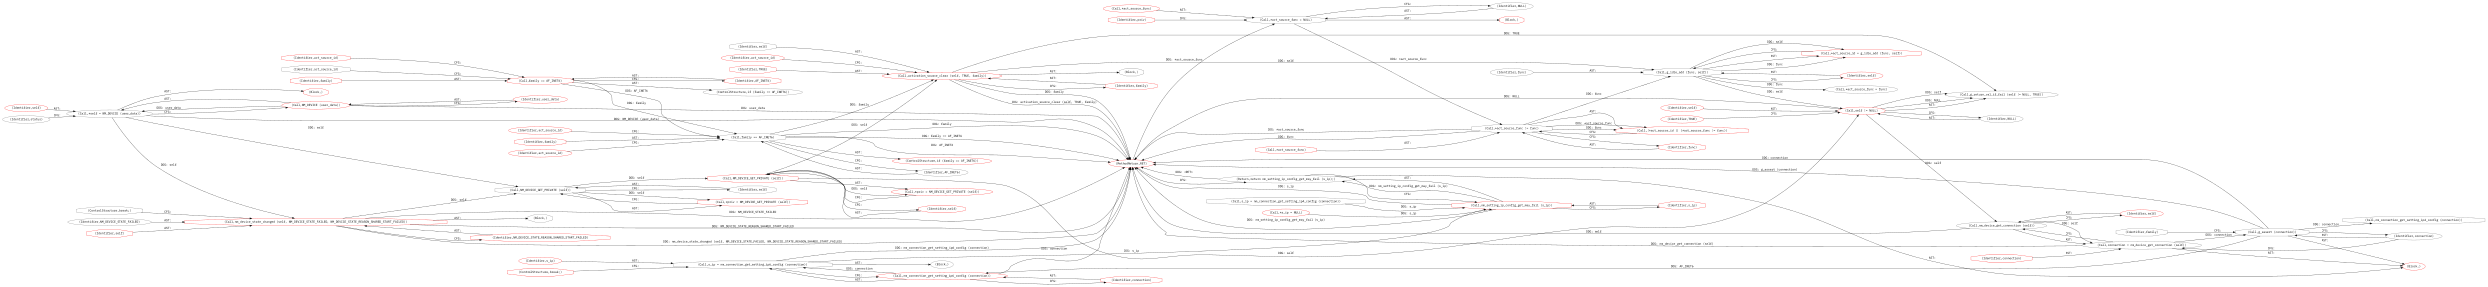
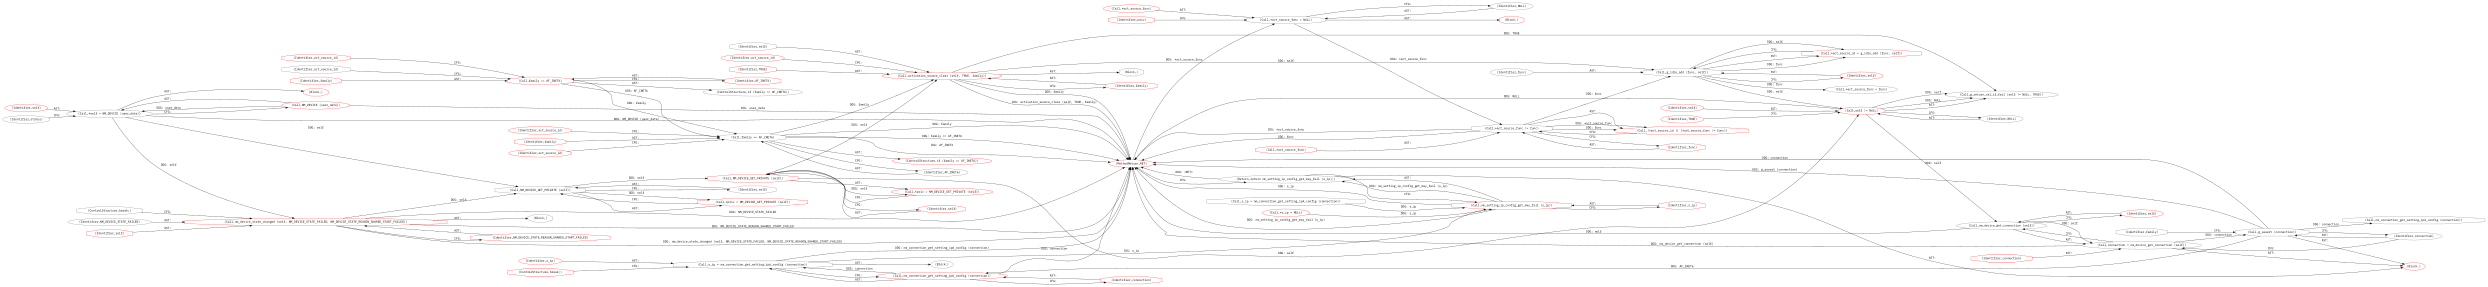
(540, 99) -> none
